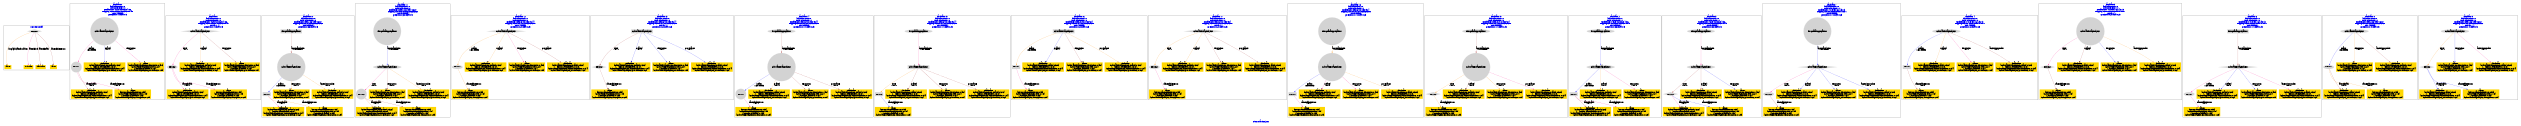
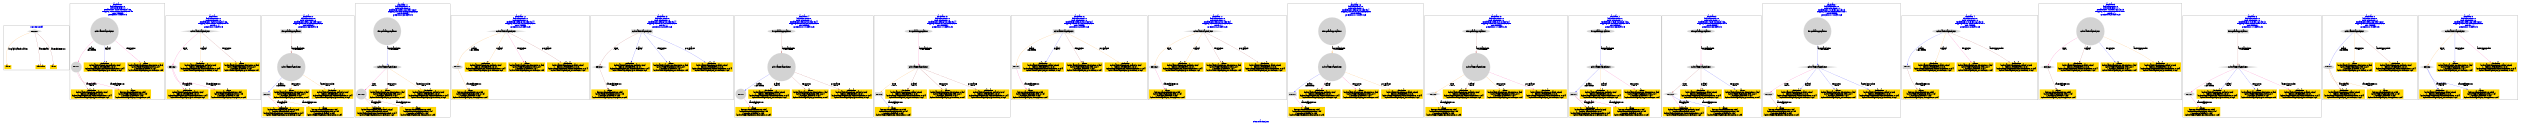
(28, 67) -> none
